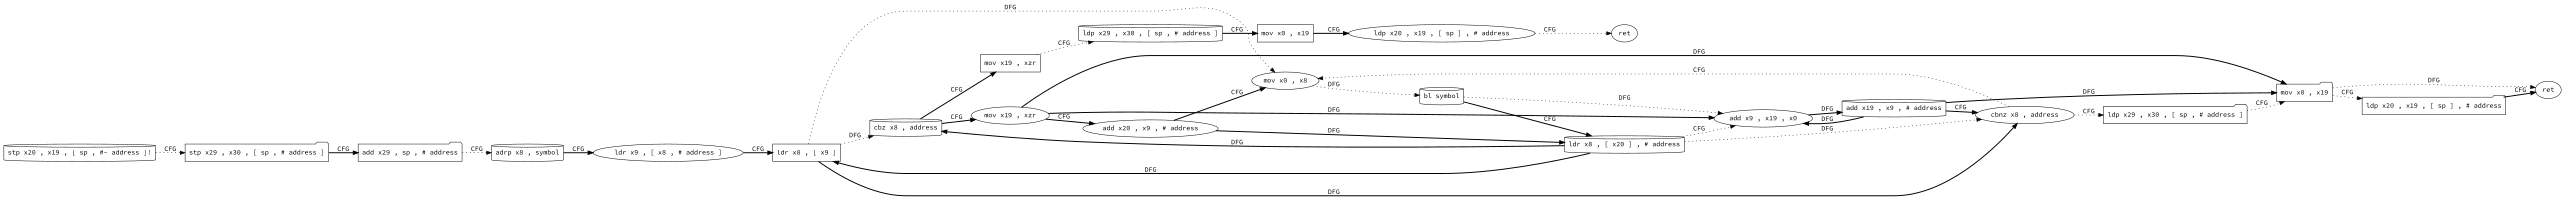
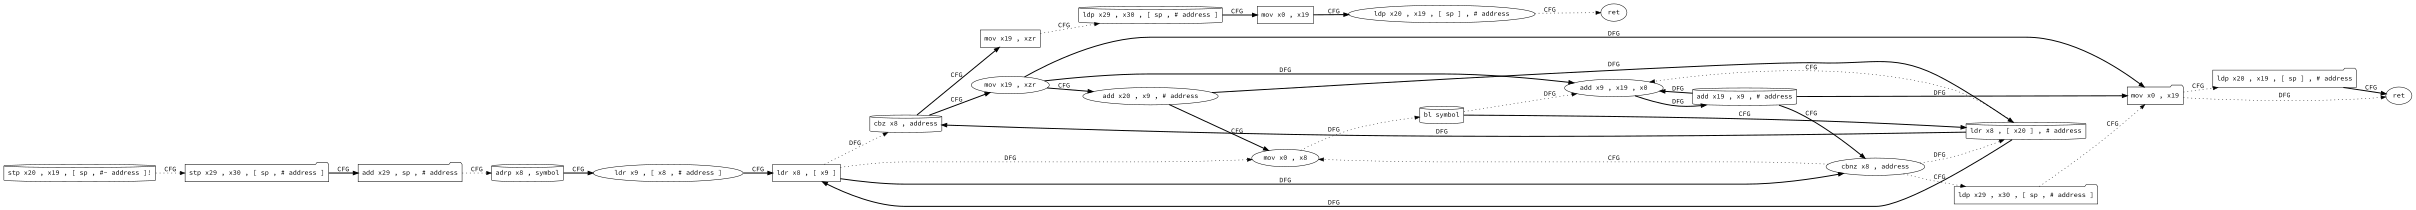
(1831, 133) -> (1960, 155)
